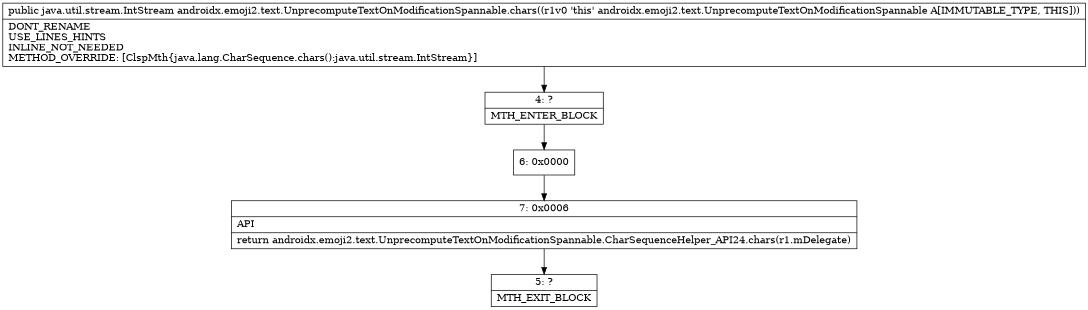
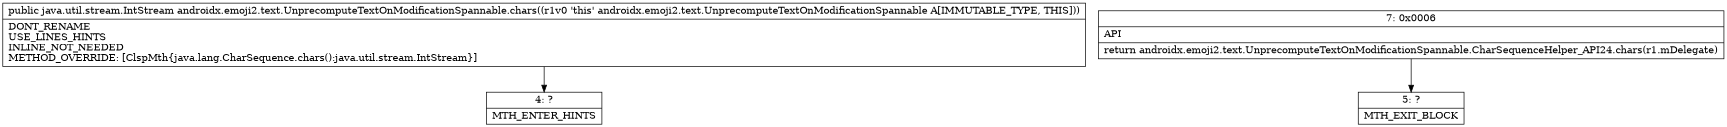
(544, 116) -> (544, 116)
(544, 162) -> none
